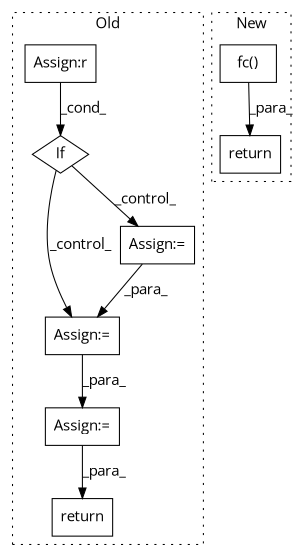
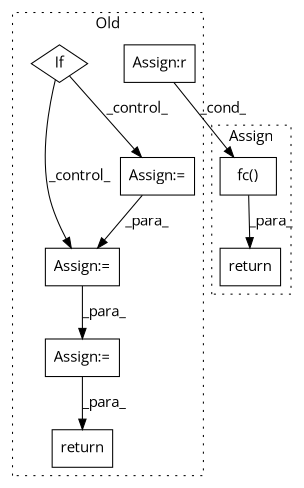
(251, 25) -> (251, 137)
(60, 104) -> (196, 111)
